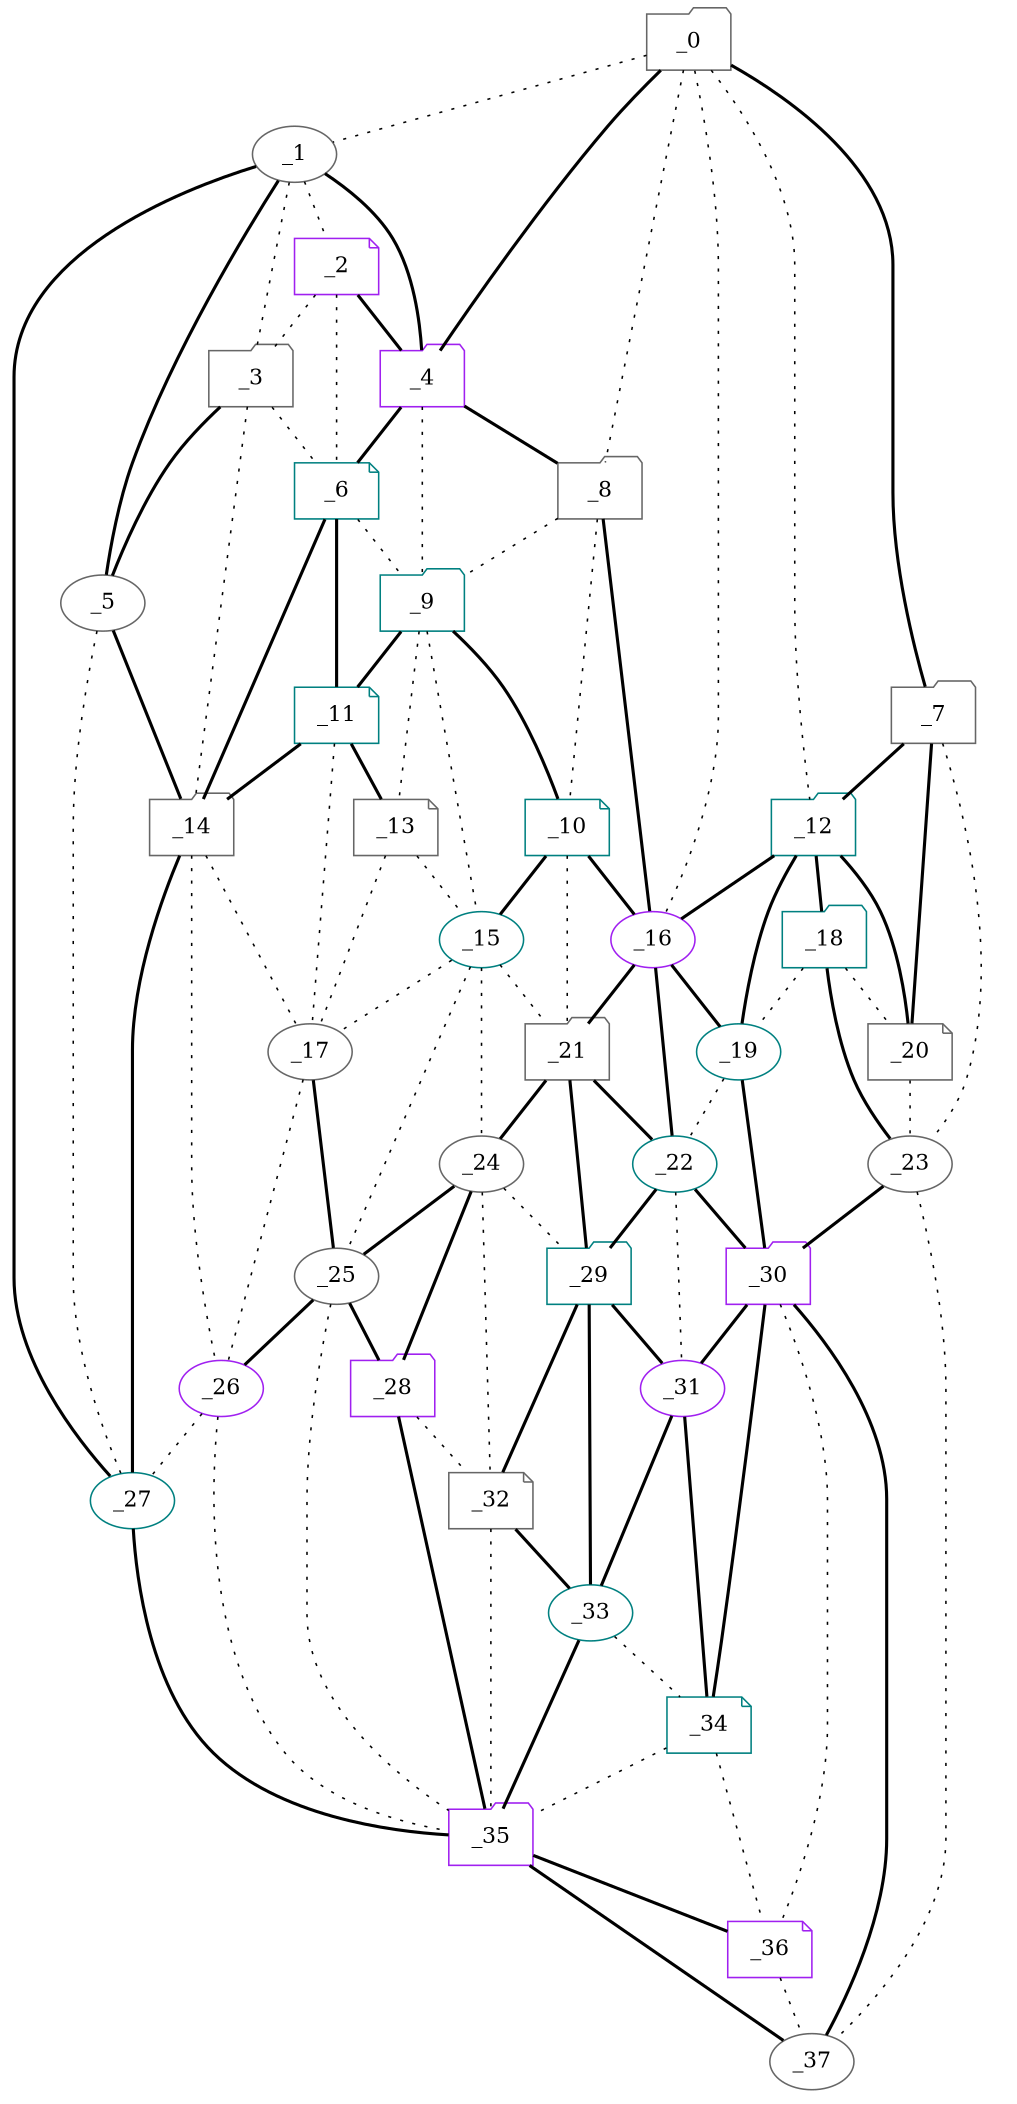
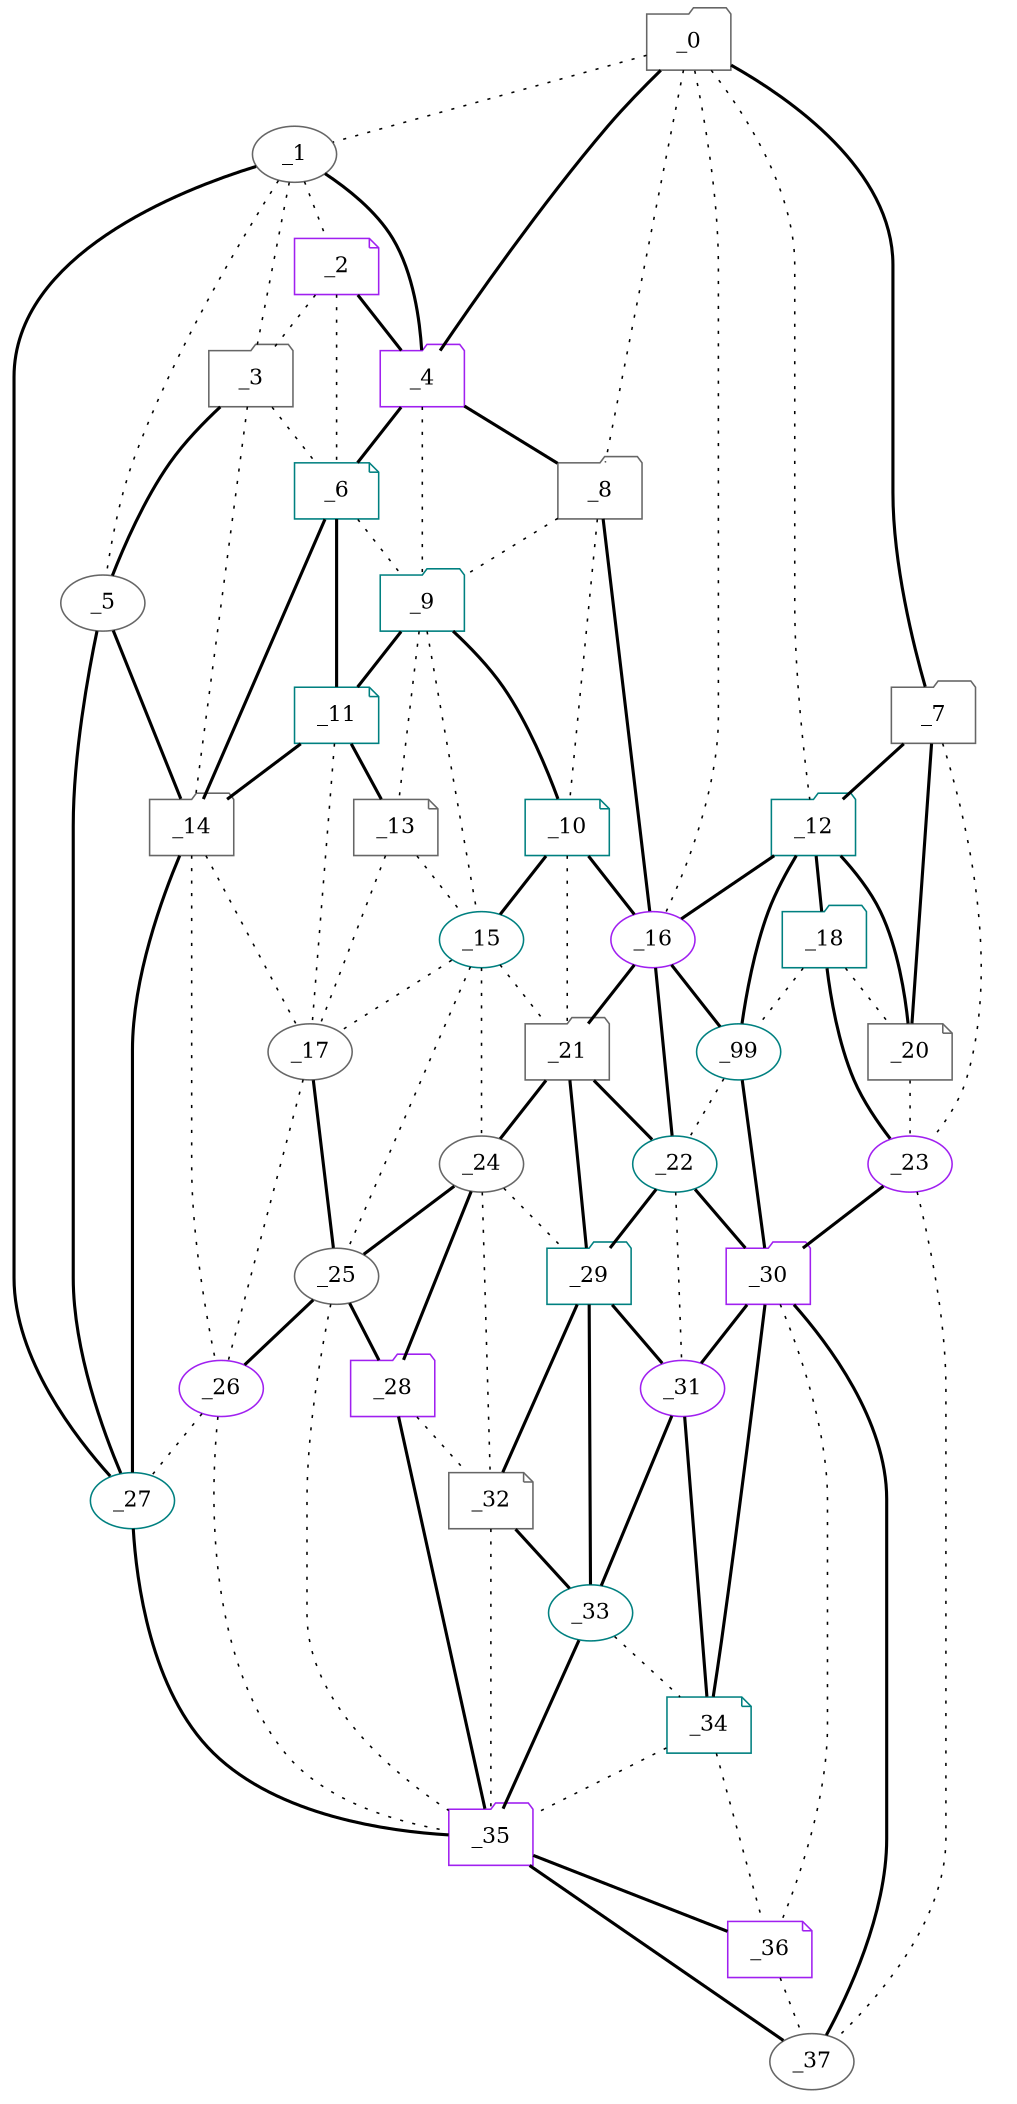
(172, 370) -> (172, 370)
(739, 1052) -> (739, 1052)
(73, 1055) -> (73, 1055)
(910, 1164) -> (910, 1164)
